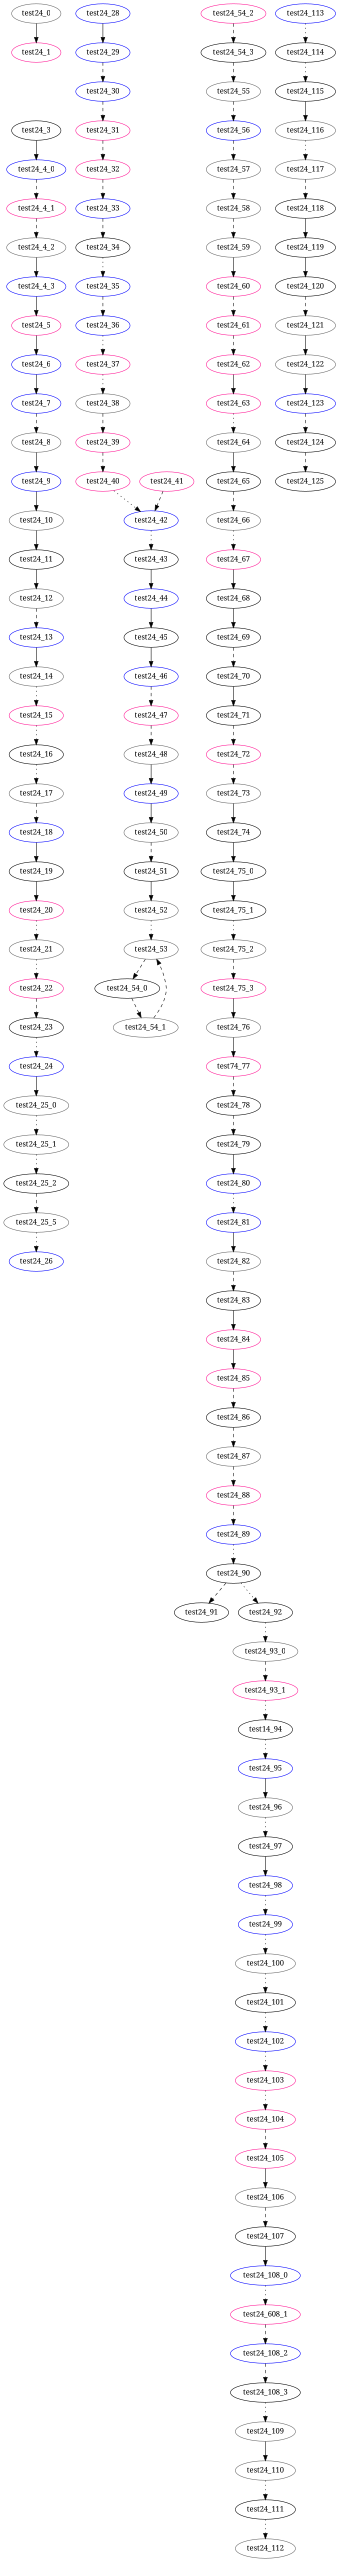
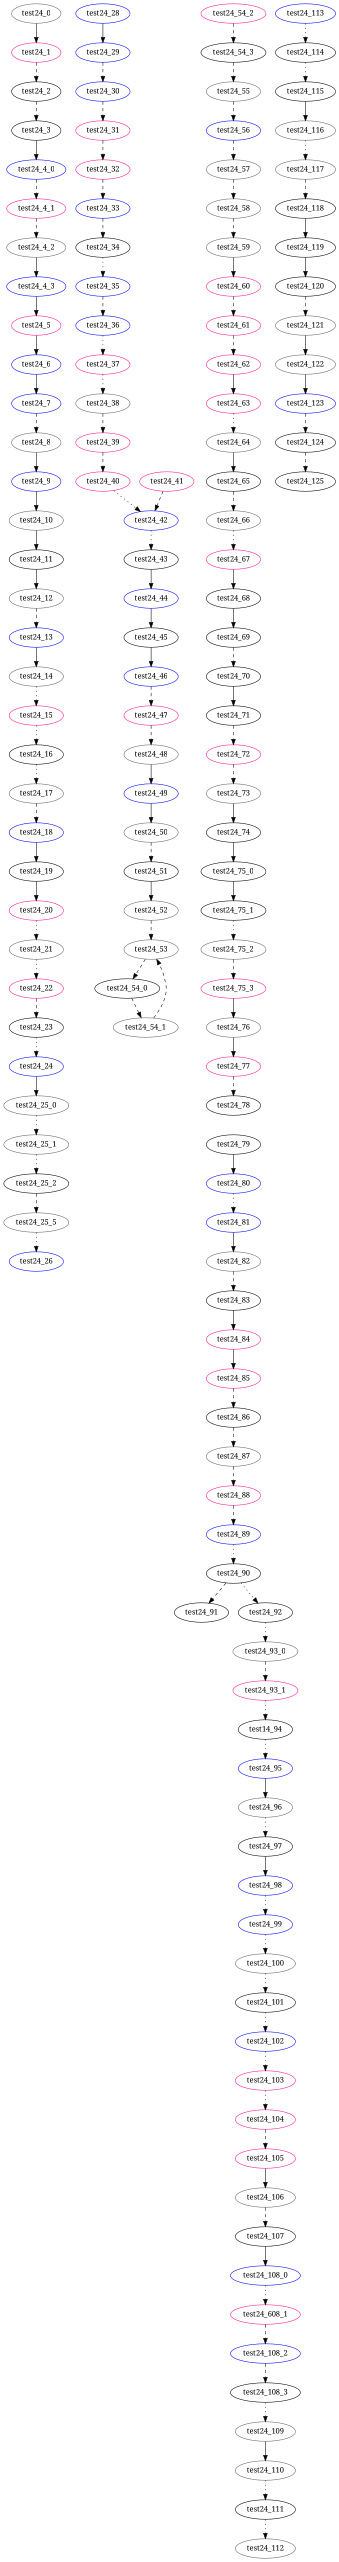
none -> (36, 92)
(151, 927) -> (151, 927)
(233, 1067) -> (233, 1067)
(233, 1122) -> none
